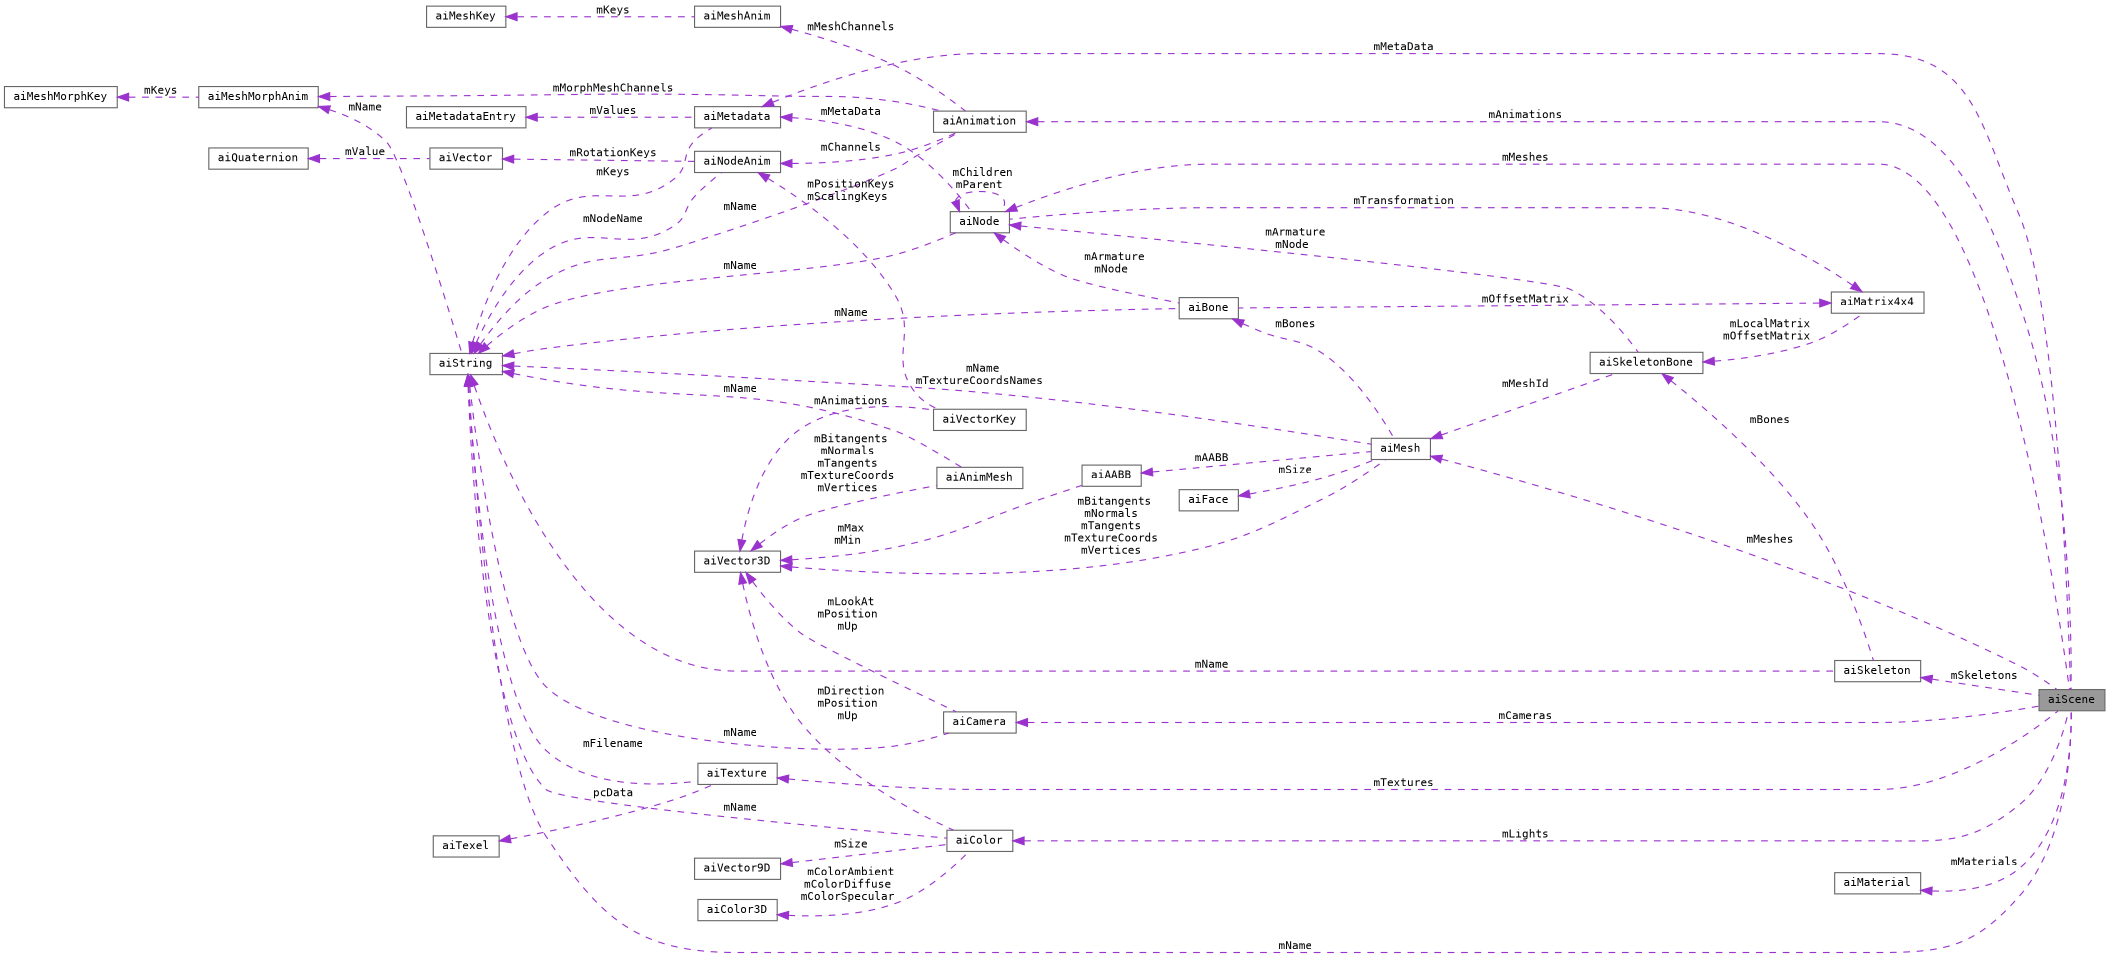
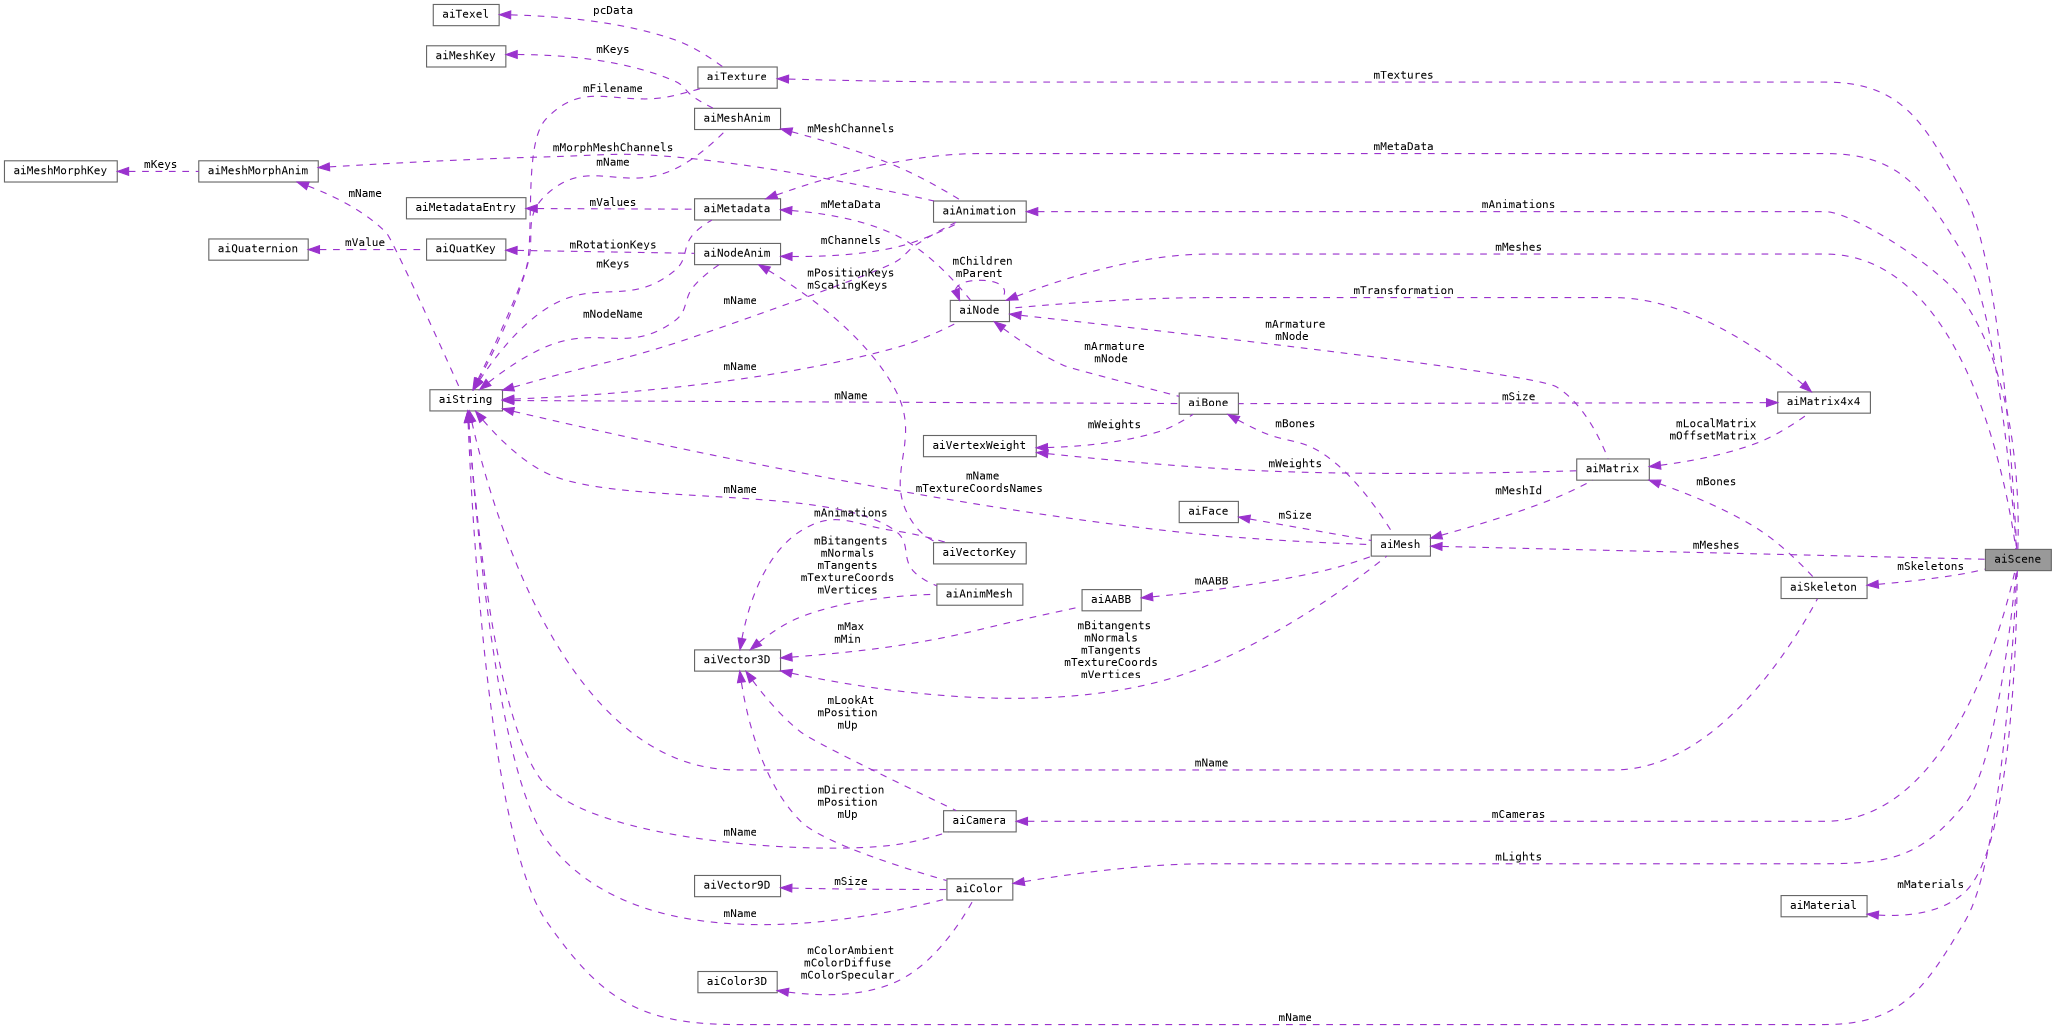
(466, 159) -> (466, 250)
none -> (547, 194)
(1523, 300) -> (1516, 398)
(1647, 363) -> (1613, 470)
none -> (980, 446)
